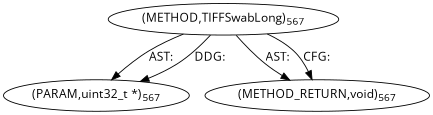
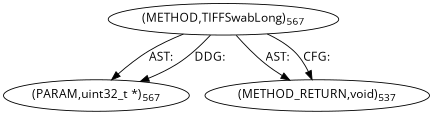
(387, 94) -> (387, 94)
